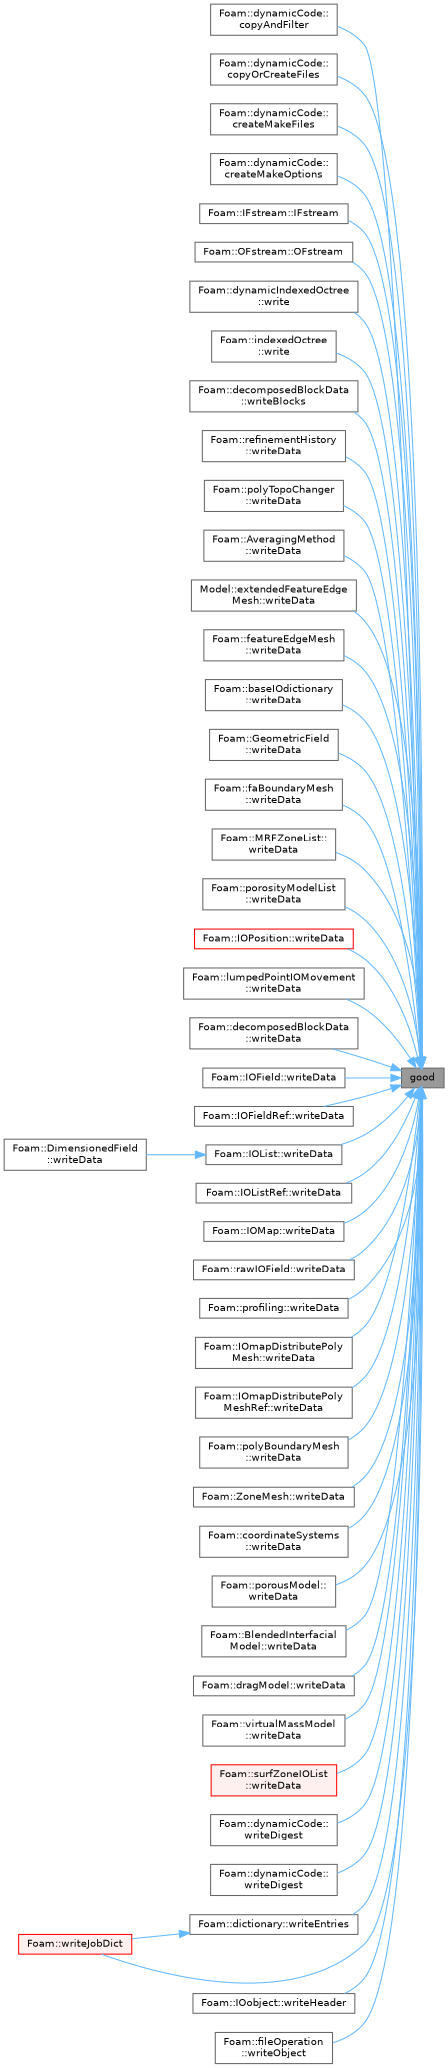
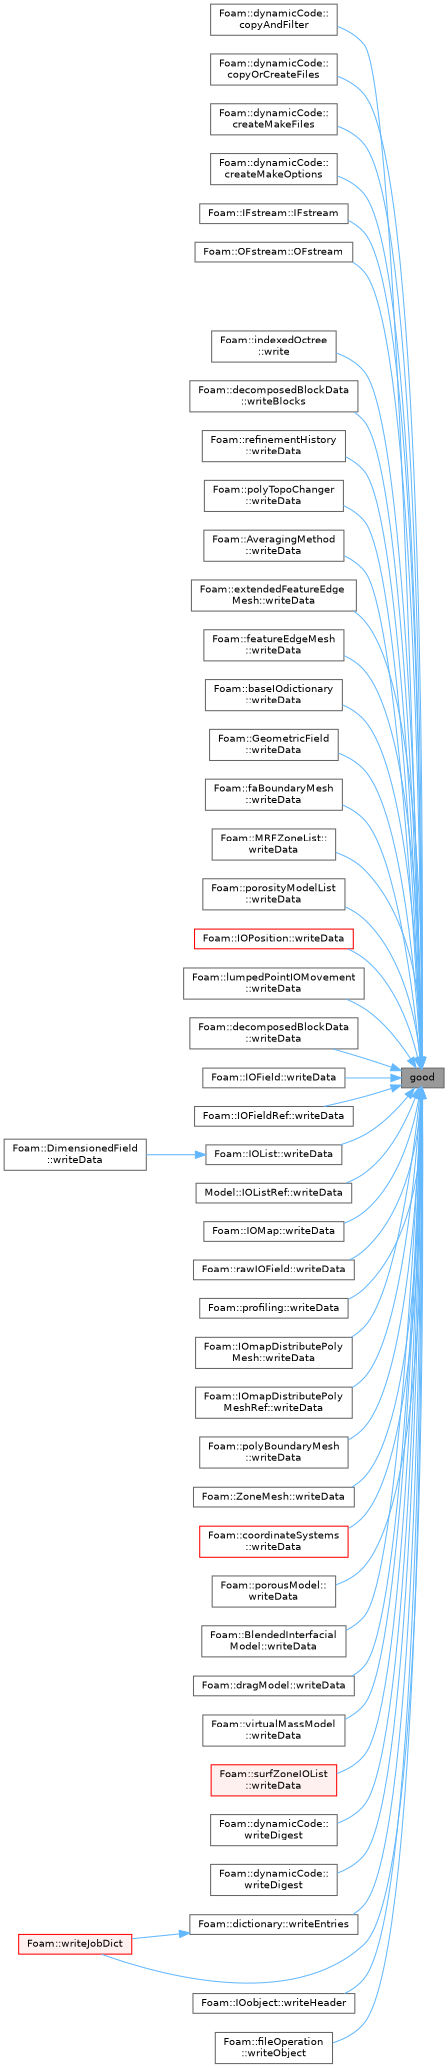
(274, 297) -> none
(274, 596) -> (274, 596)
(274, 1193) -> (274, 1193)
(274, 1542) -> (274, 1542)
